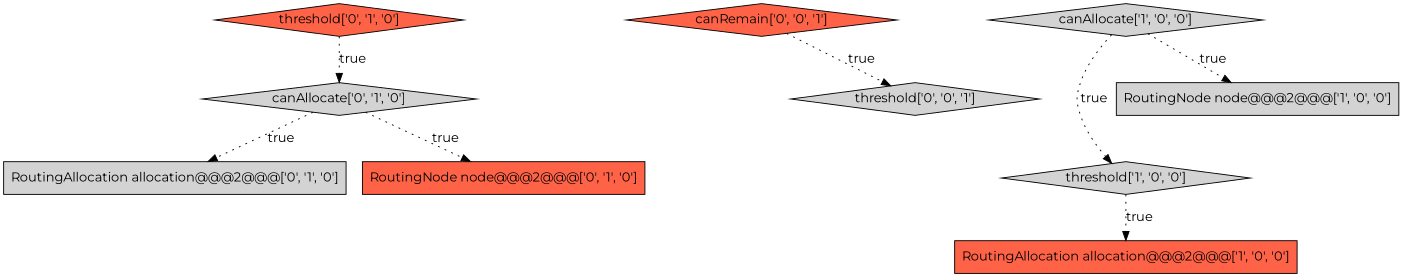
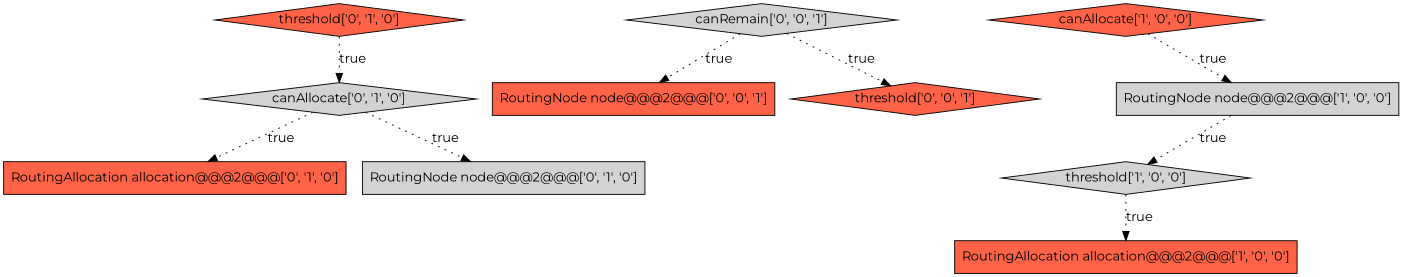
(762, 20) -> (762, 20)
(1126, 20) -> (1126, 20)
(1077, 95) -> (1193, 138)
none -> (634, 99)
(915, 99) -> (915, 99)
(175, 178) -> (175, 178)
(504, 178) -> (504, 178)
